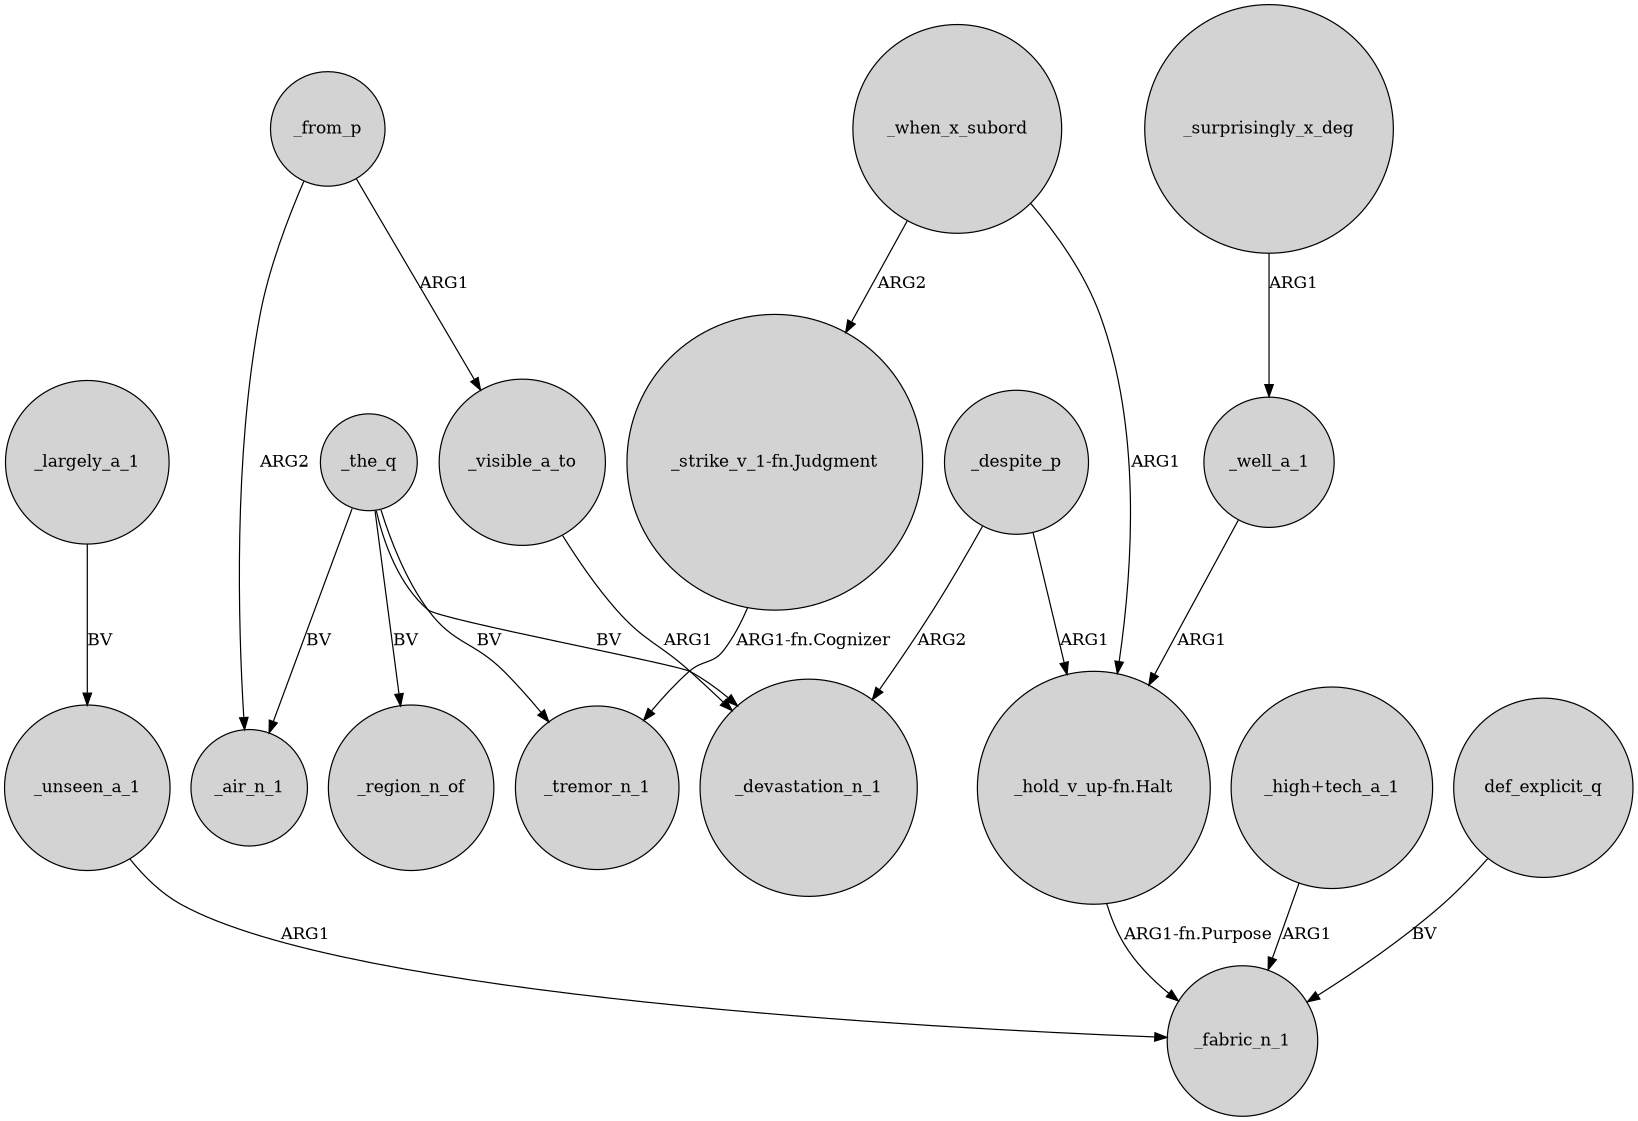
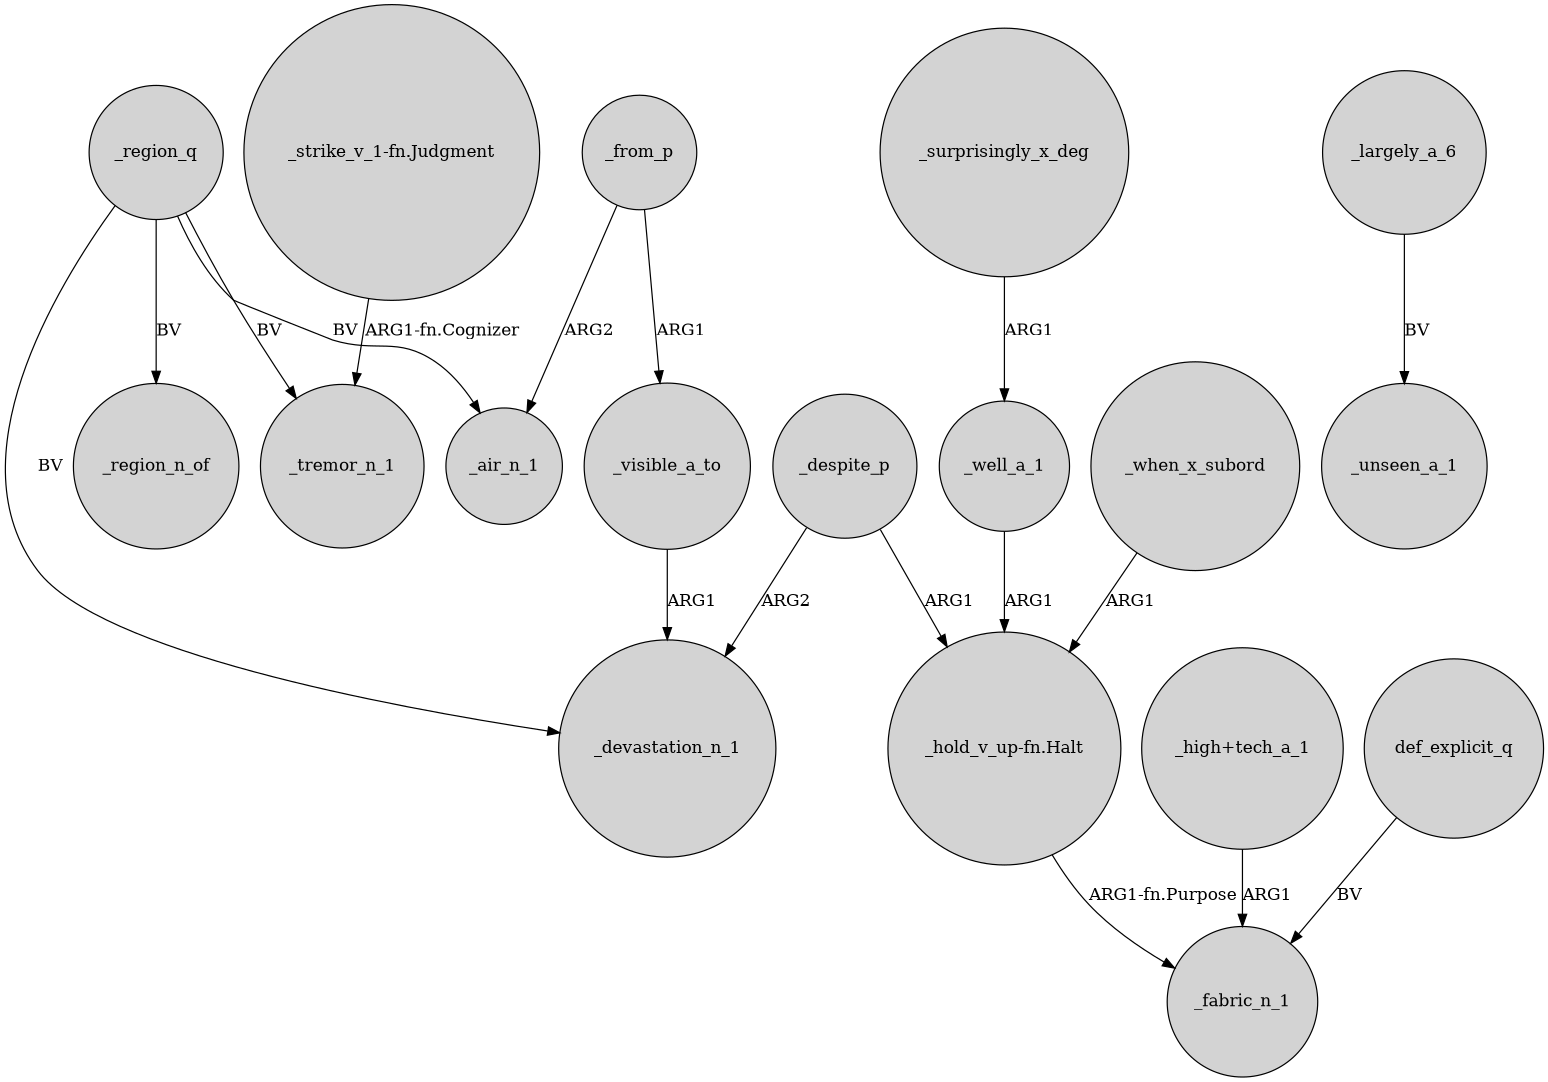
(879, 271) -> none
(87, 462) -> (1404, 152)
(369, 462) -> (156, 152)
(628, 1000) -> none
